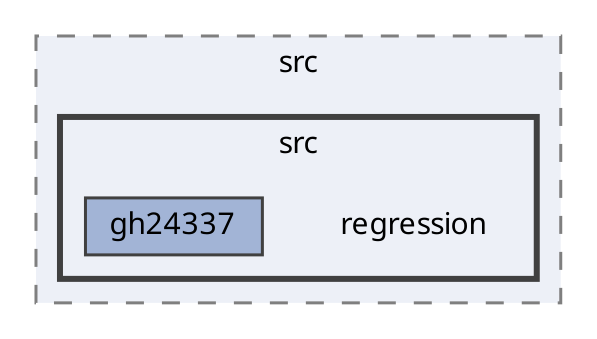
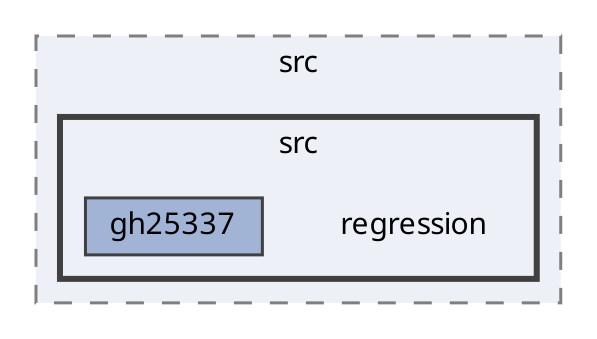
(174, 226) -> (174, 226)
